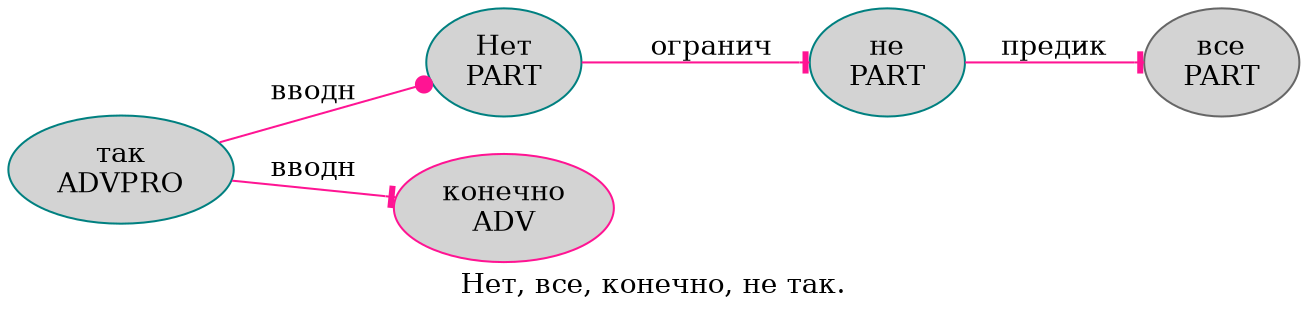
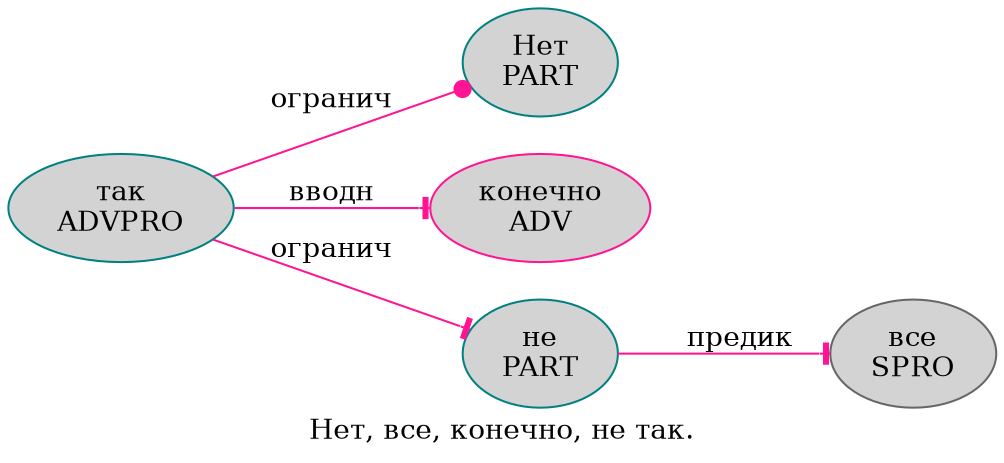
(691, 62) -> (337, 283)
(1222, 62) -> (913, 354)
(314, 92) -> (332, 100)
